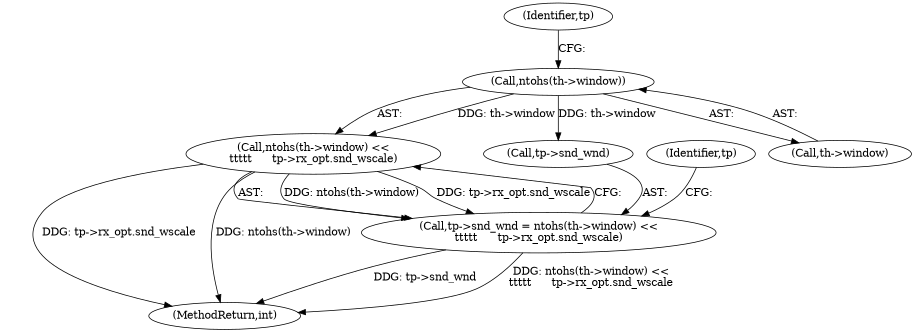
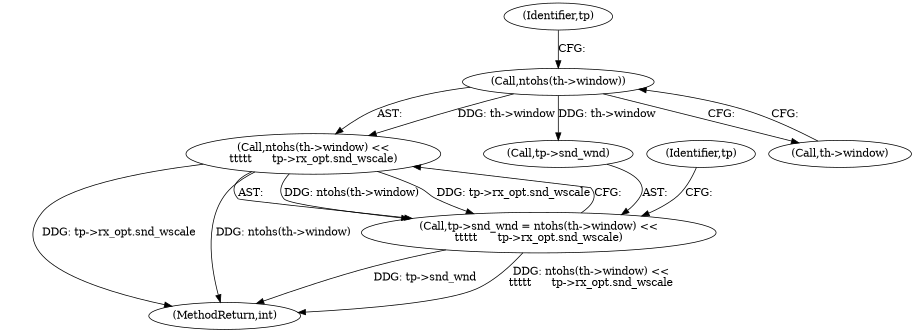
(723, 115) -> (723, 115)
(787, 115) -> (787, 115)
